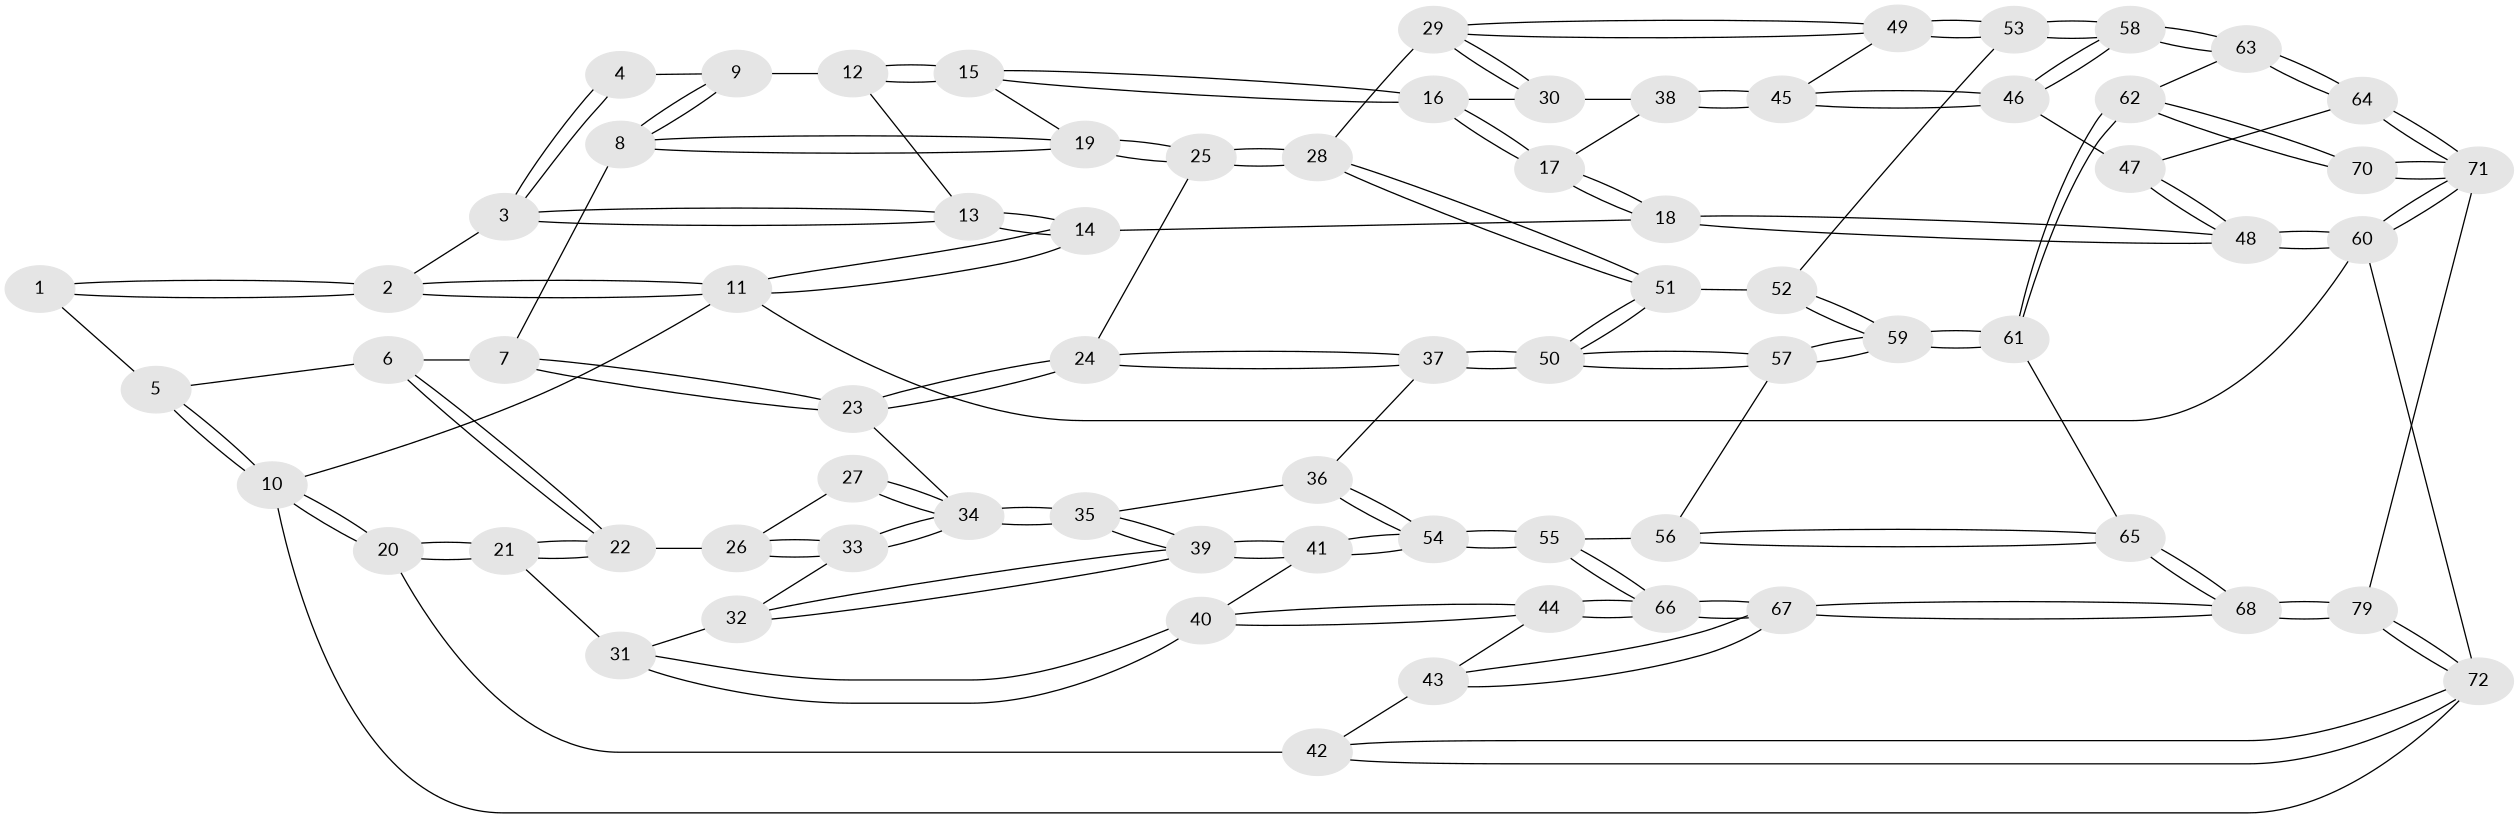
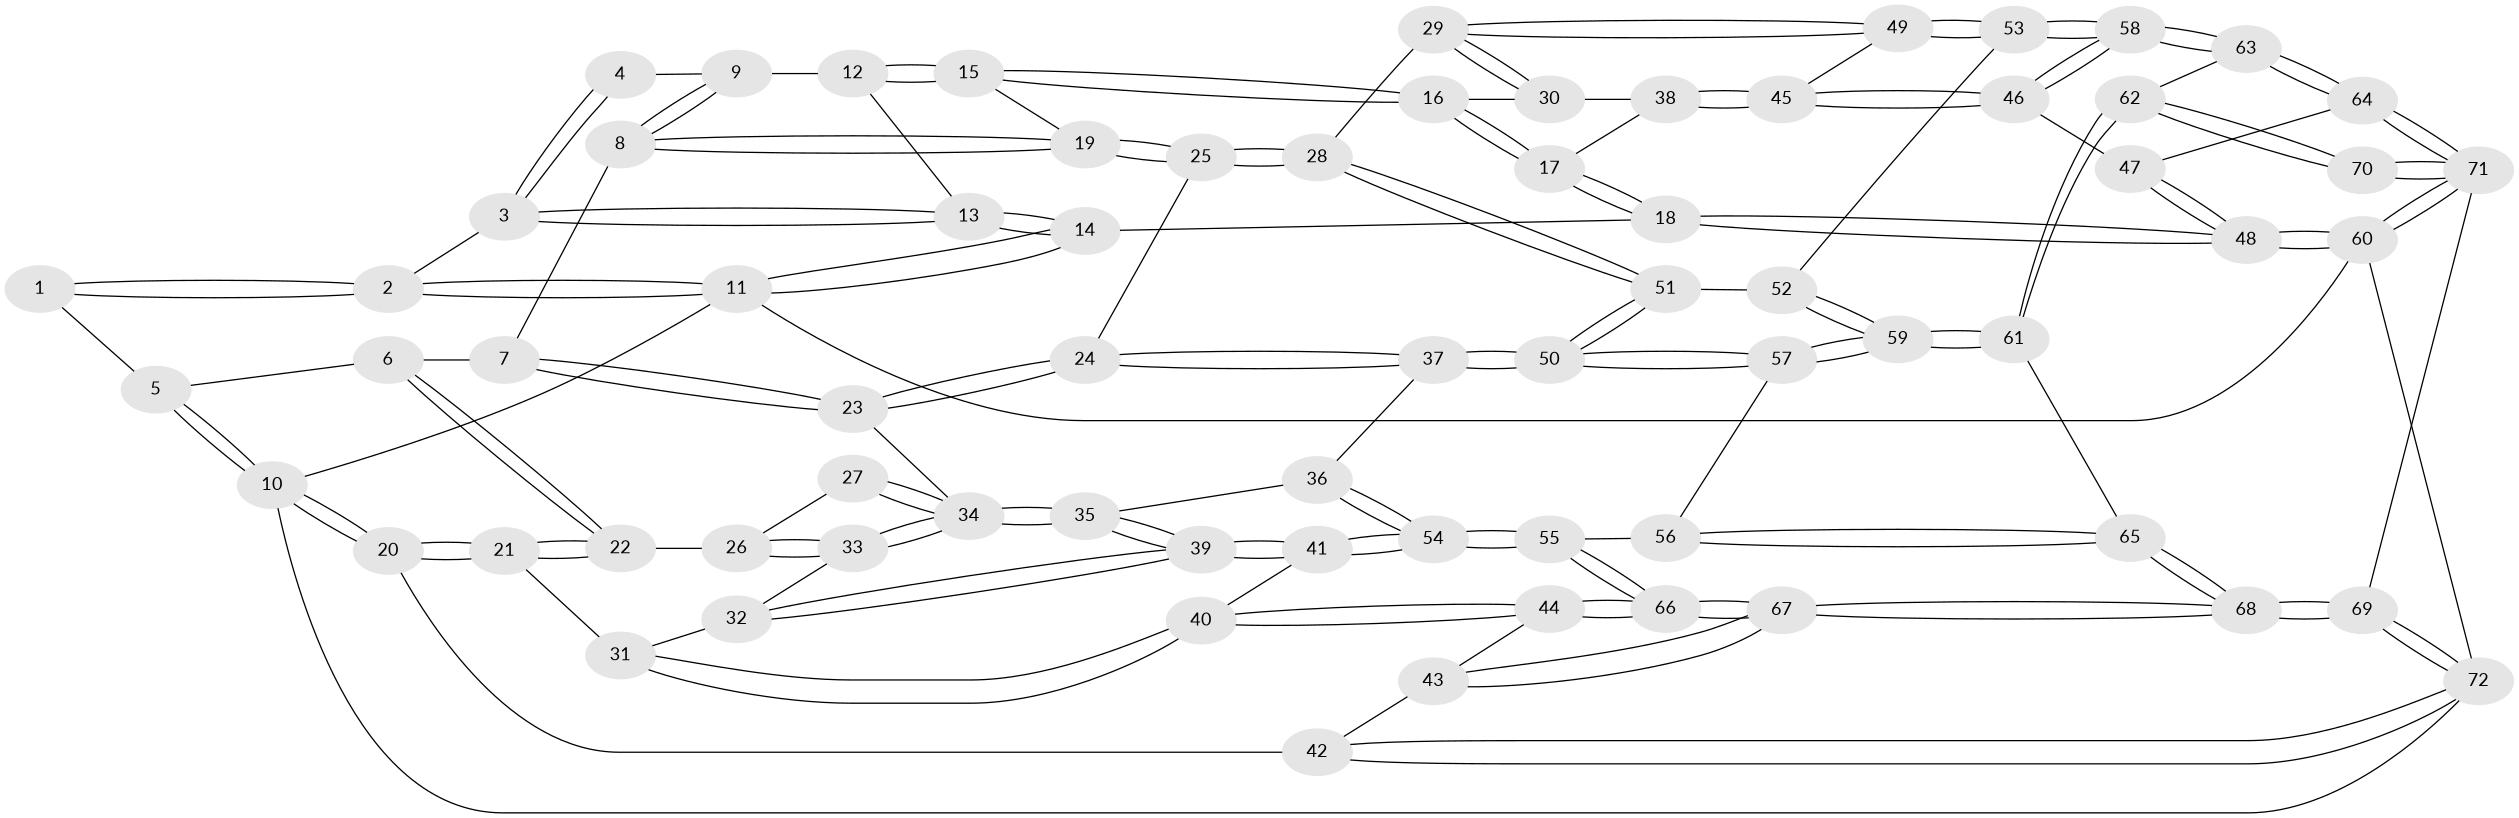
(2362, 610) -> (2362, 610)
